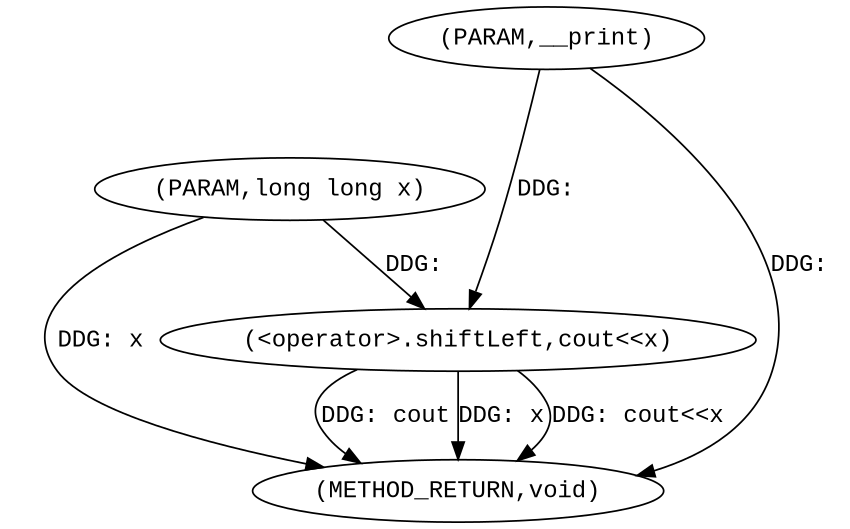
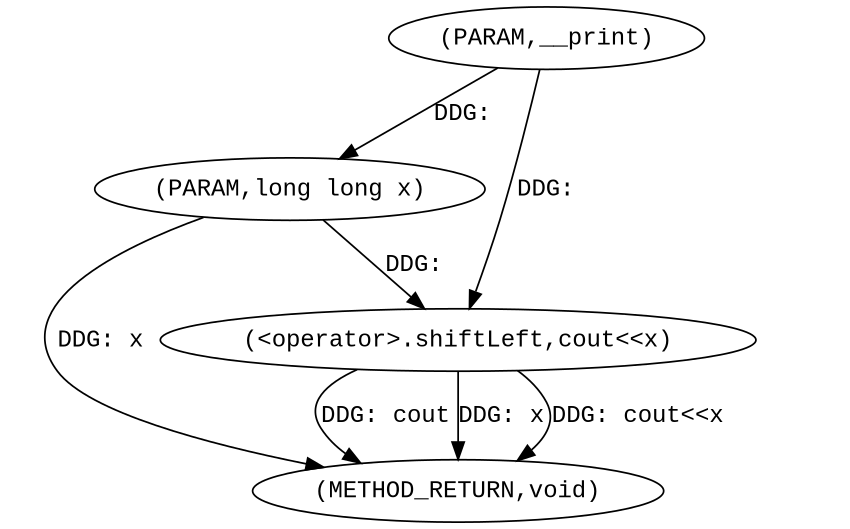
(766, 266) -> (426, 109)
